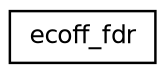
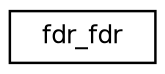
(83, 37) -> (83, 37)
